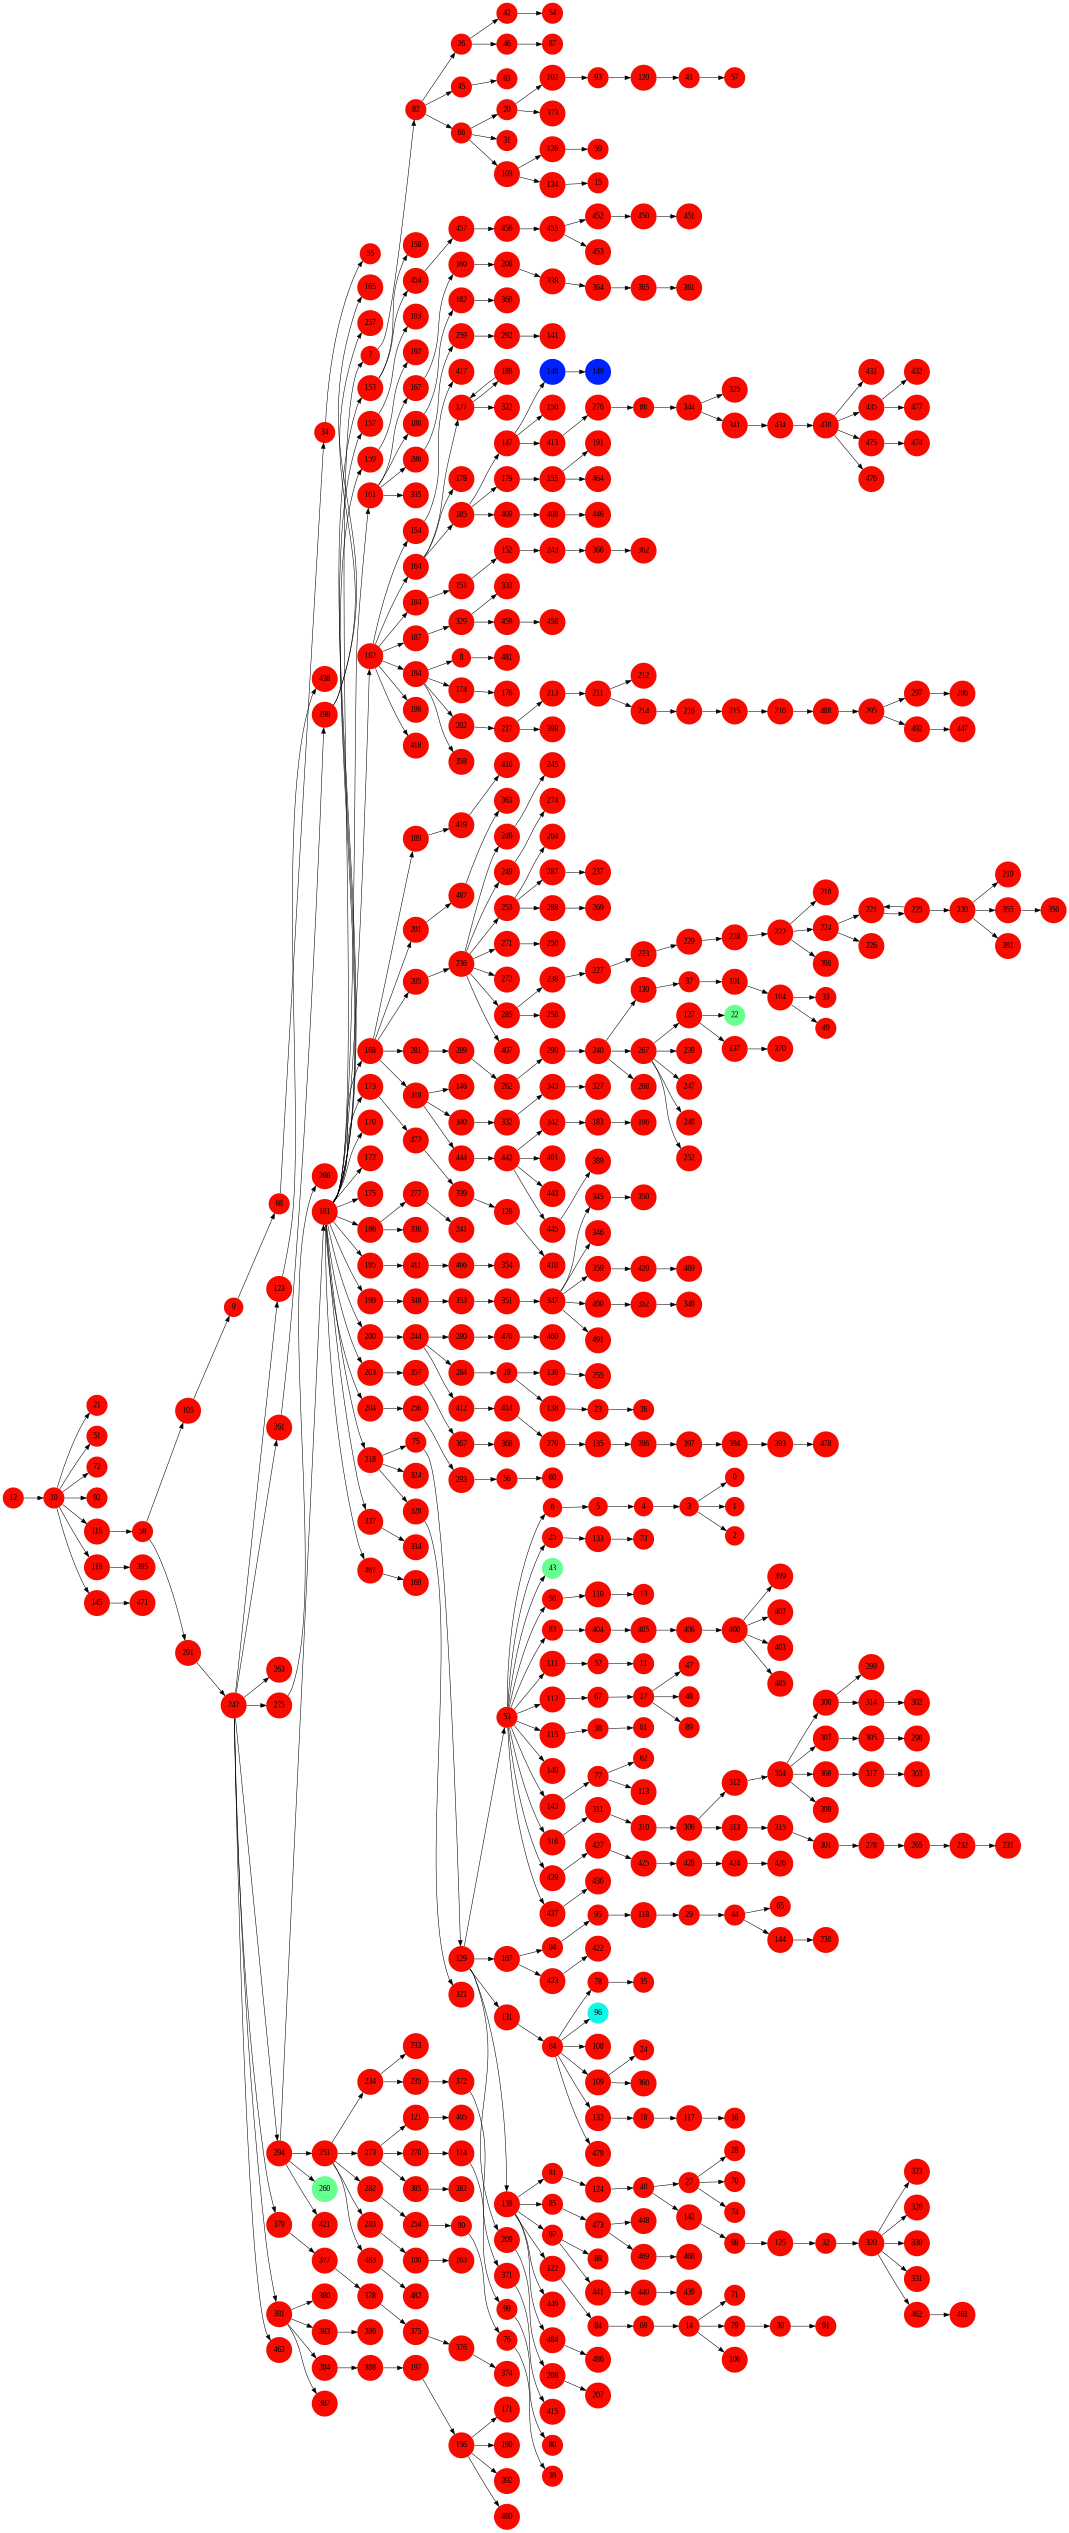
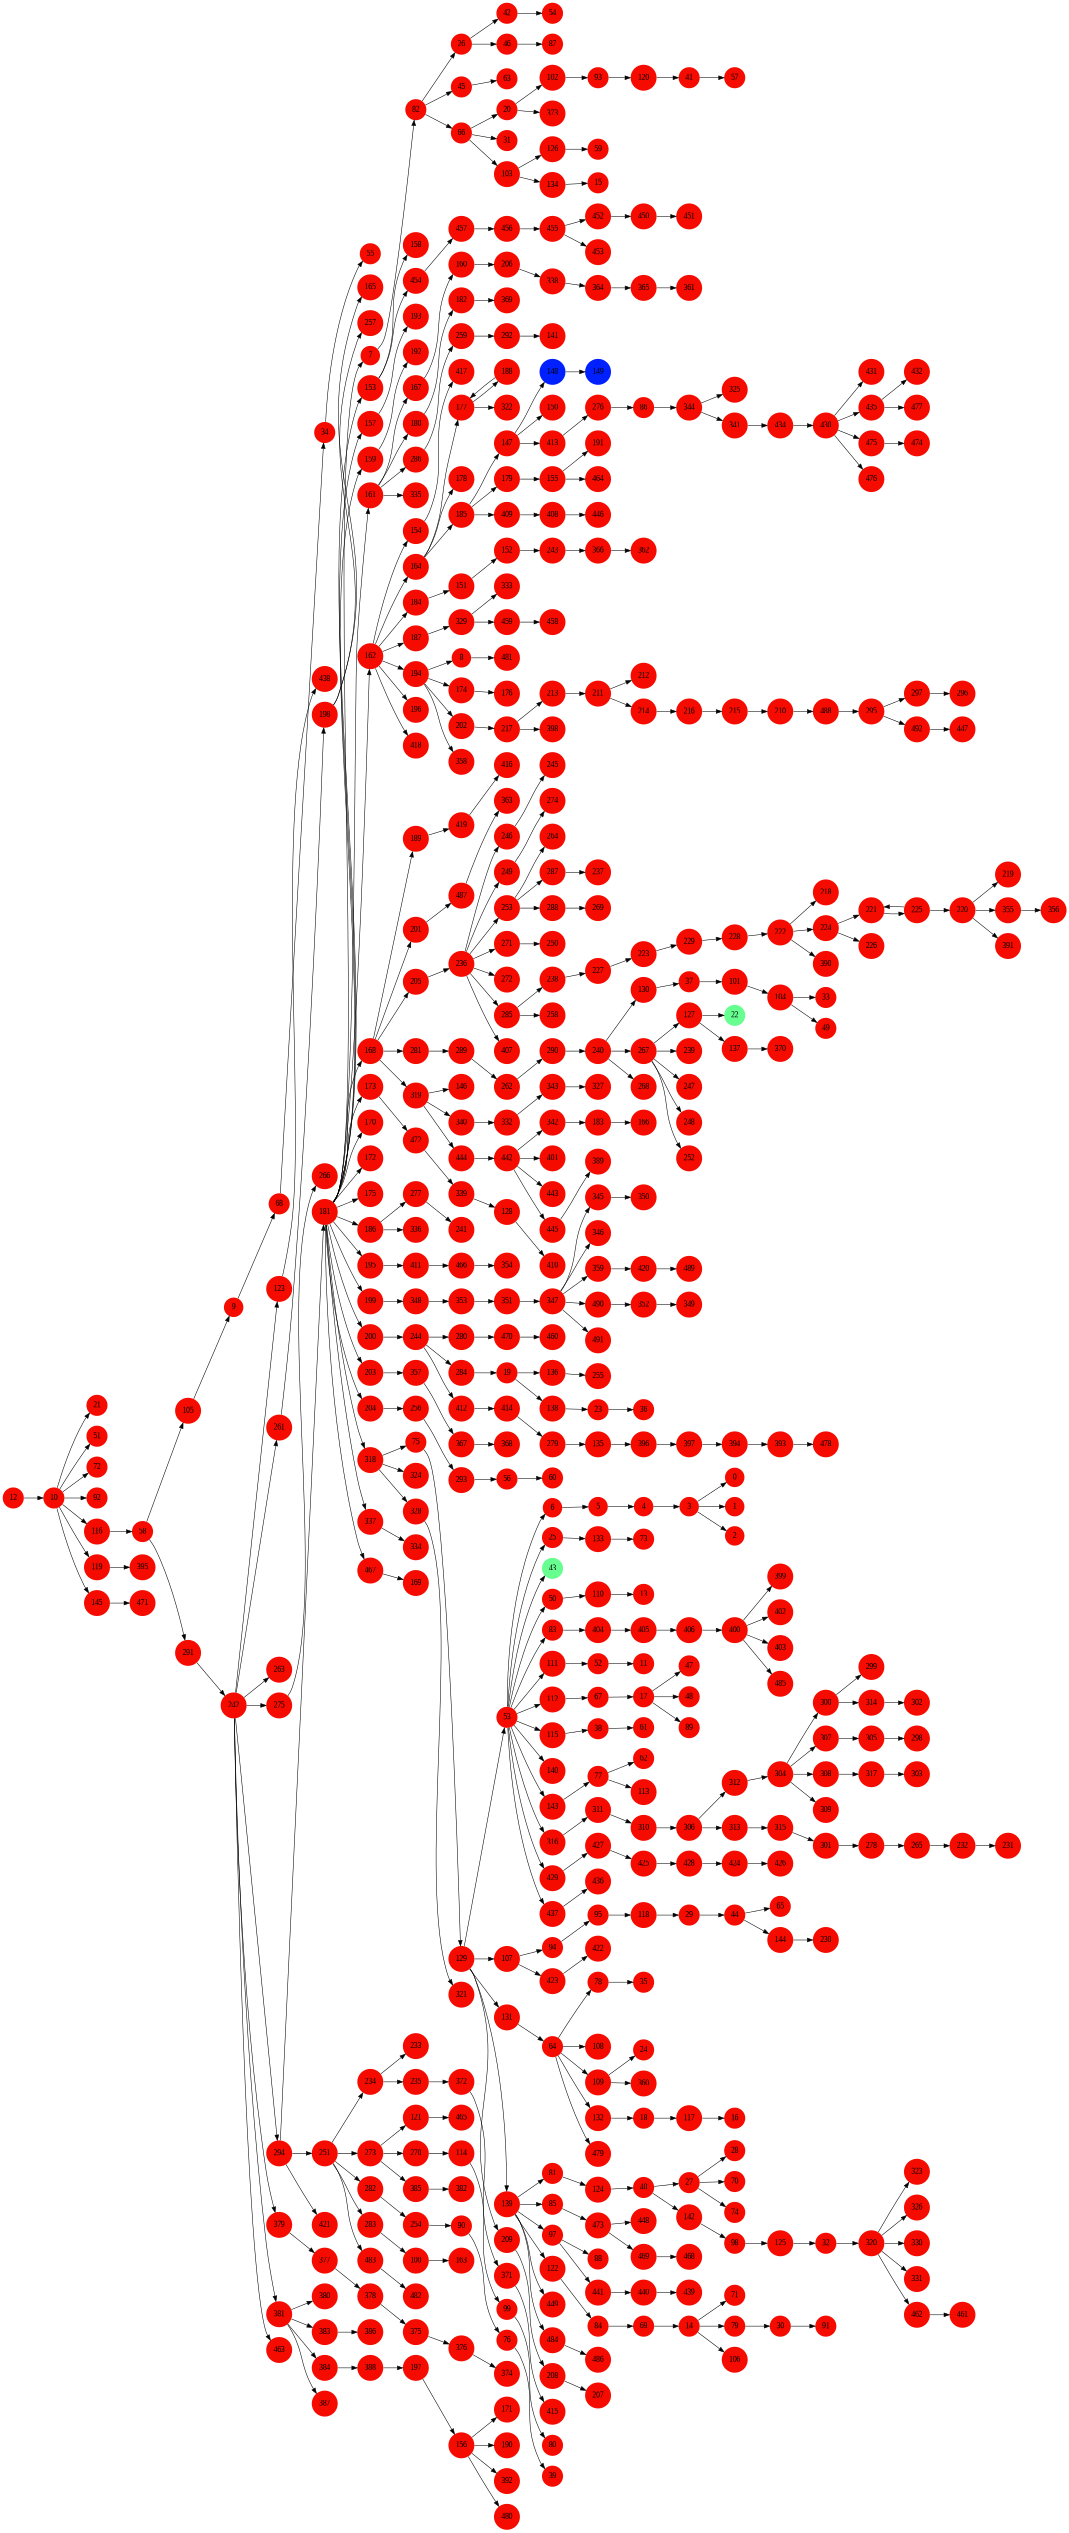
(598, 2013) -> none
(325, 2189) -> none
